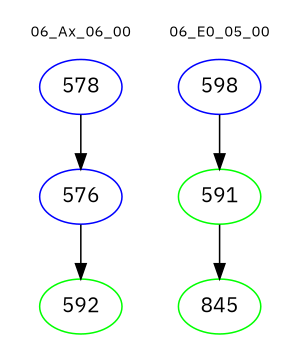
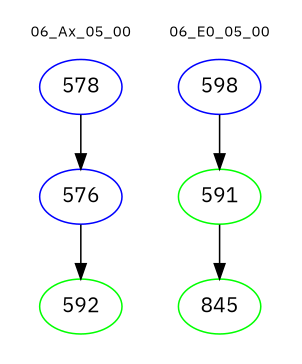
(82, 33) -> (82, 33)
